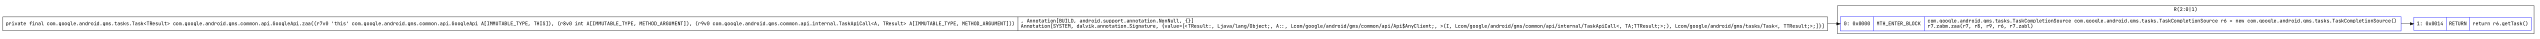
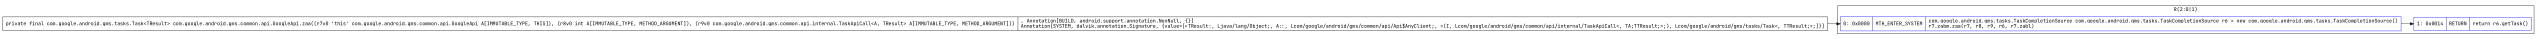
(1899, 24) -> (1899, 24)
